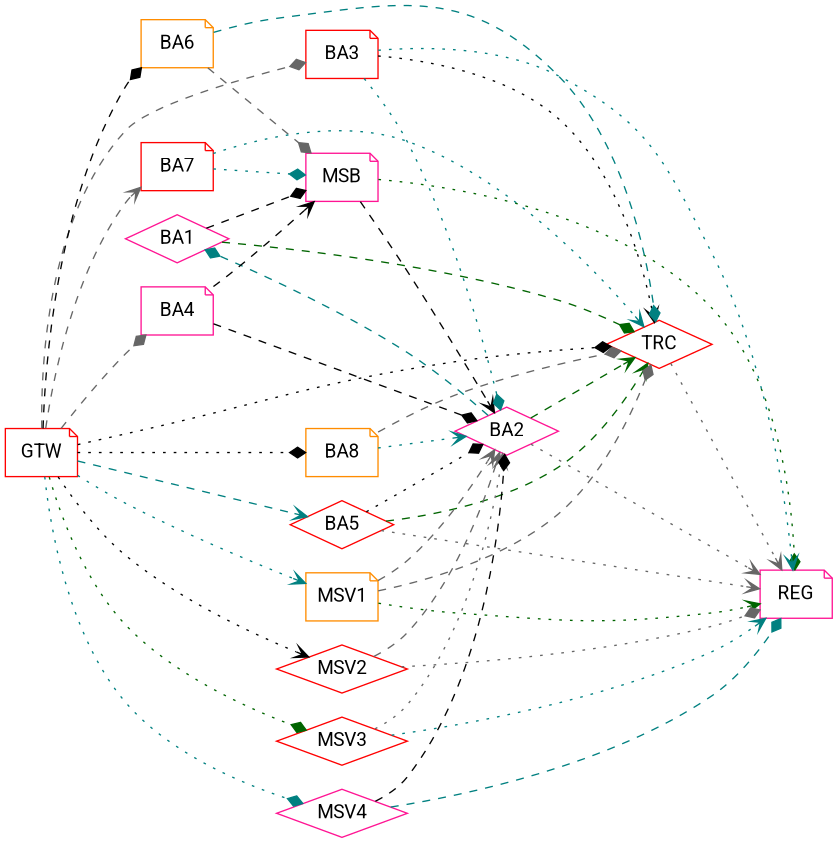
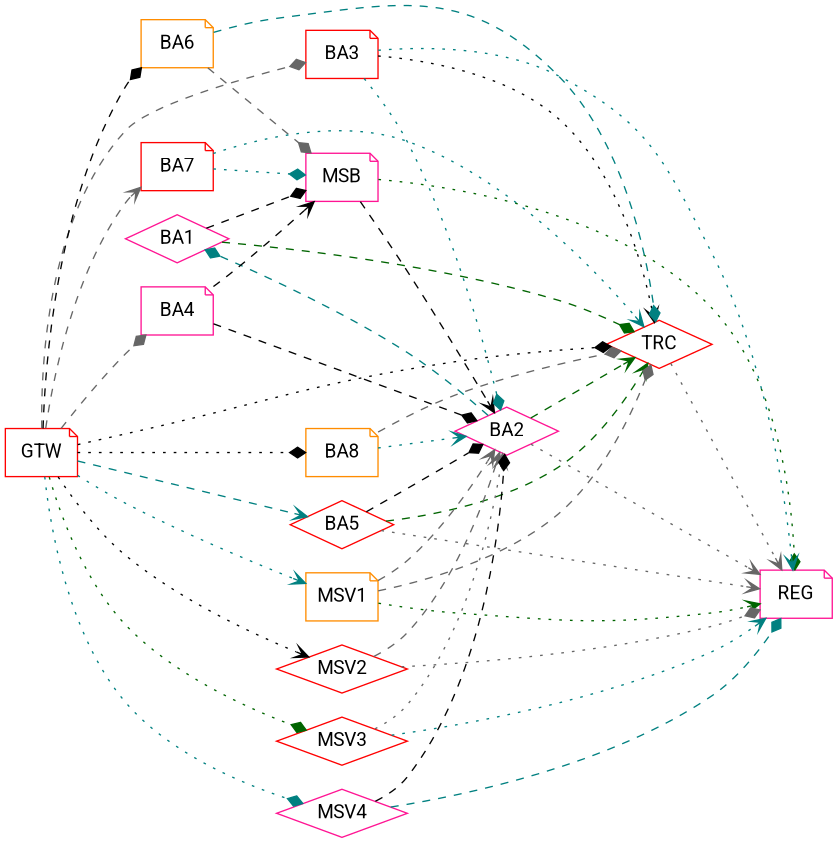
(418, 483) -> (418, 483)
